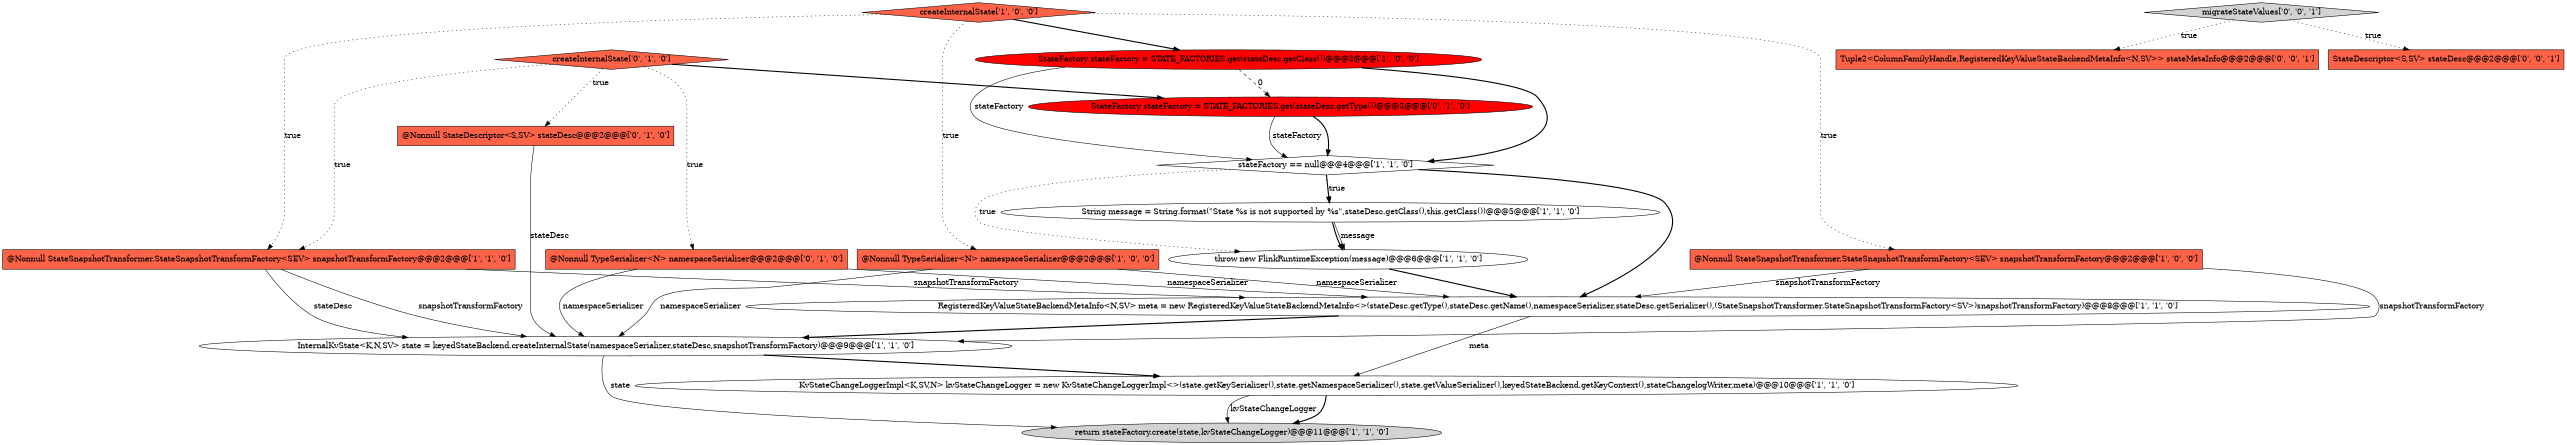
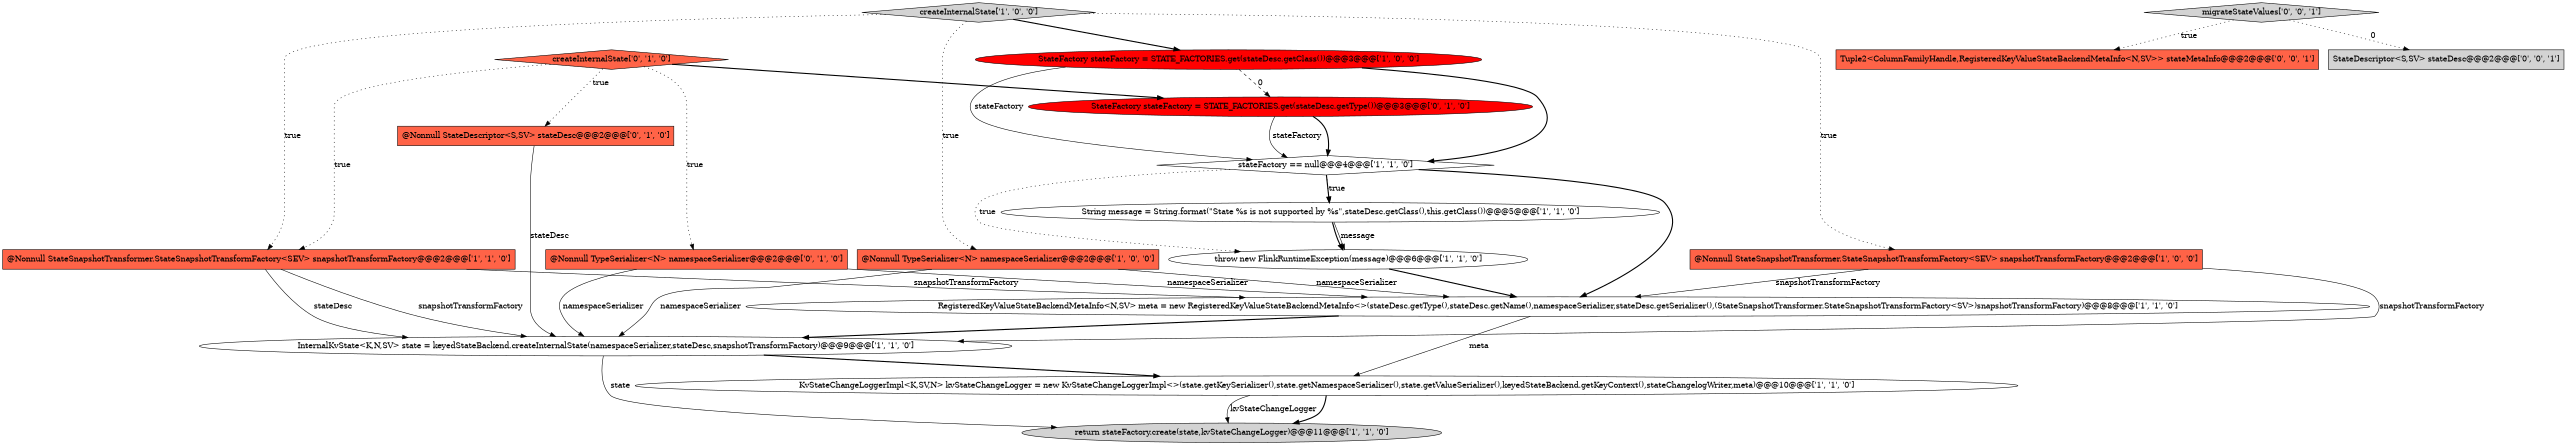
(979, 12) -> (979, 12)
(2373, 36) -> (2373, 36)
(2446, 60) -> (2446, 60)
